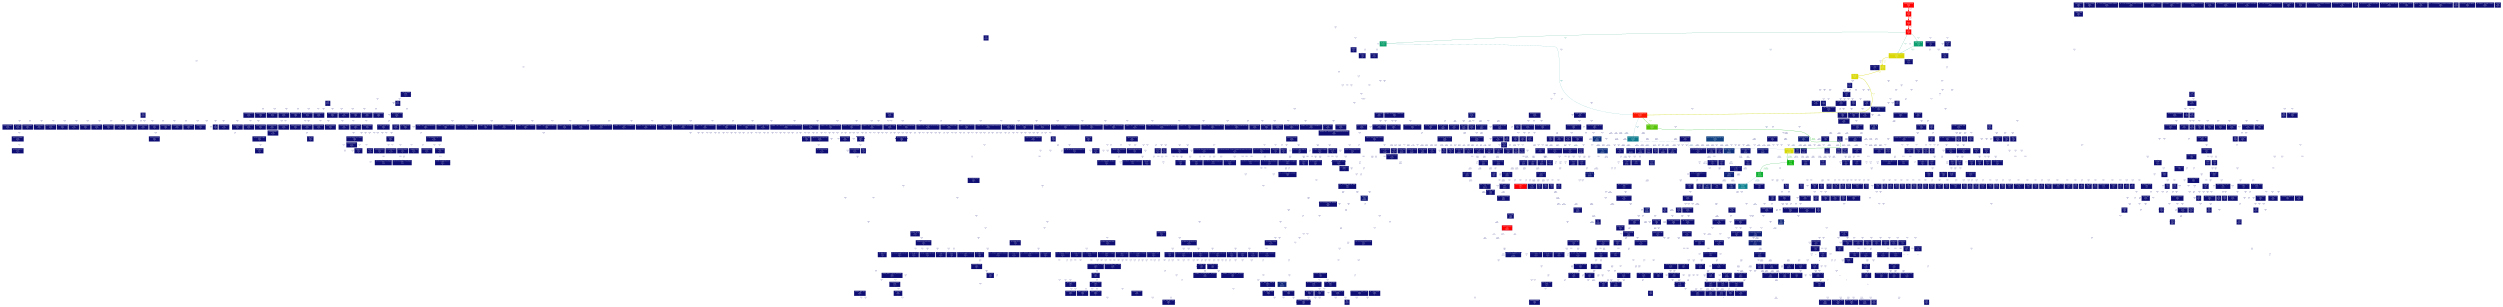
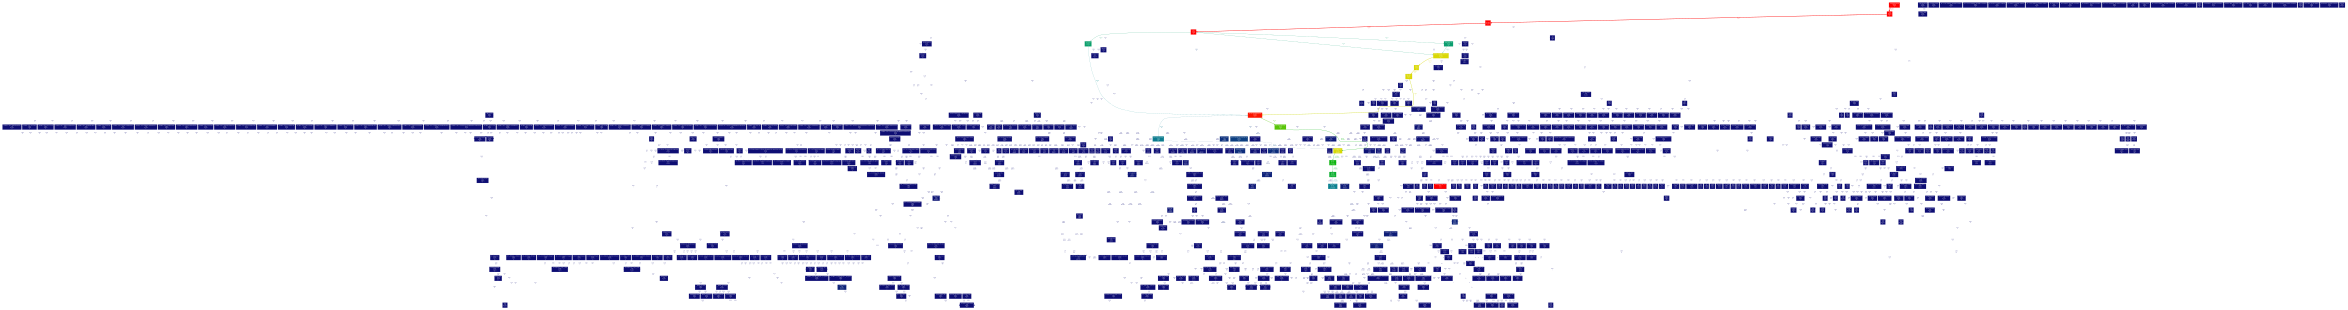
(1507, 228) -> (1194, 278)
(1591, 280) -> (1216, 285)
